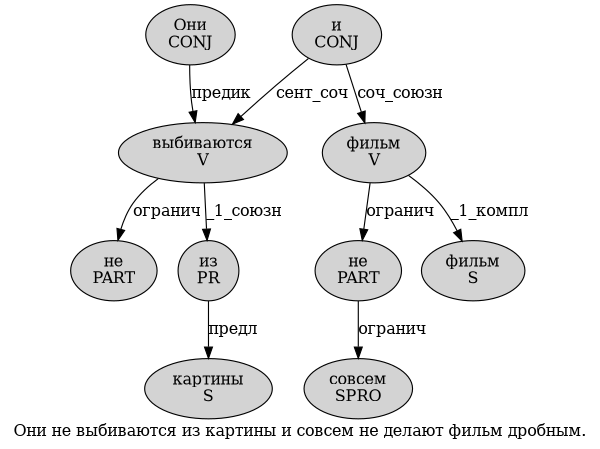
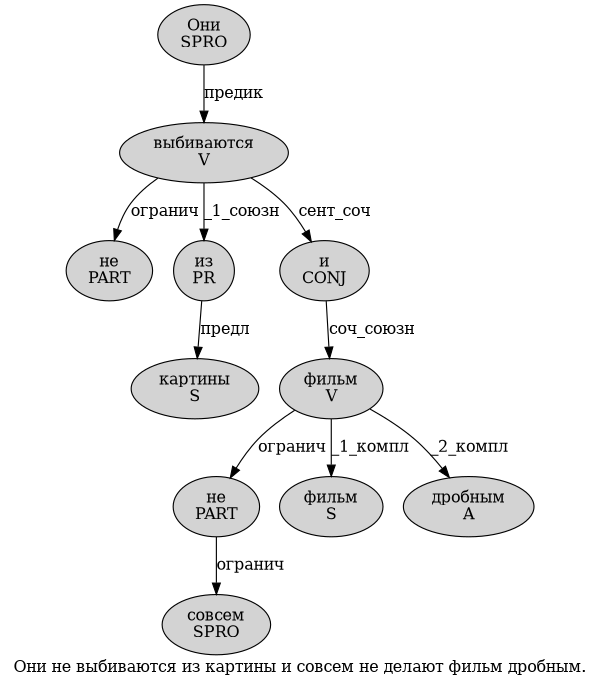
(190, 35) -> (204, 35)
(274, 87) -> (282, 201)
none -> (469, 507)
